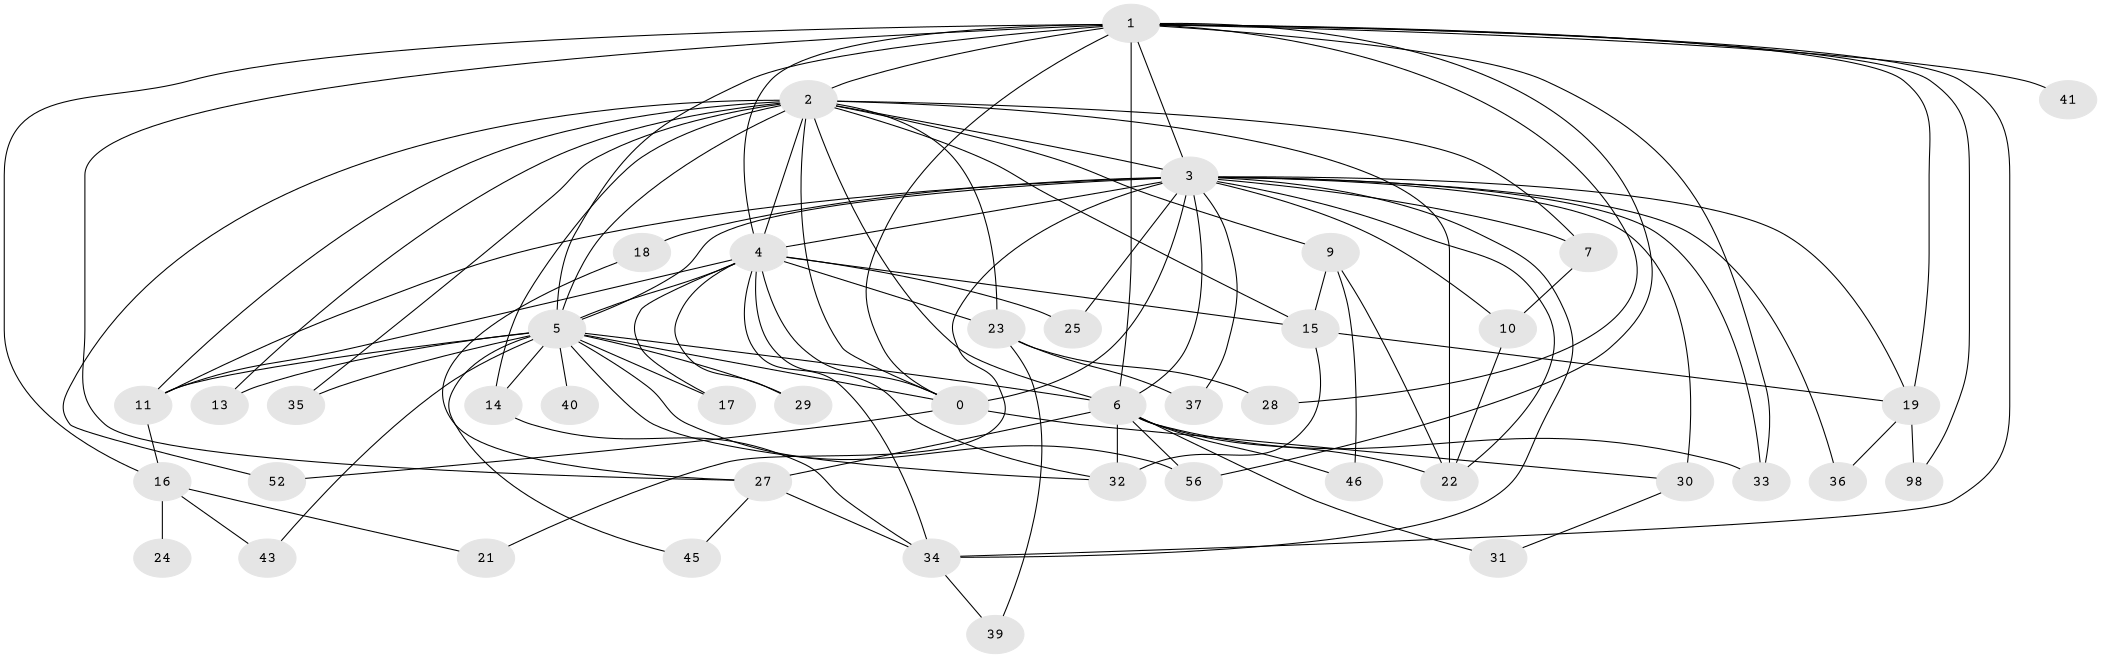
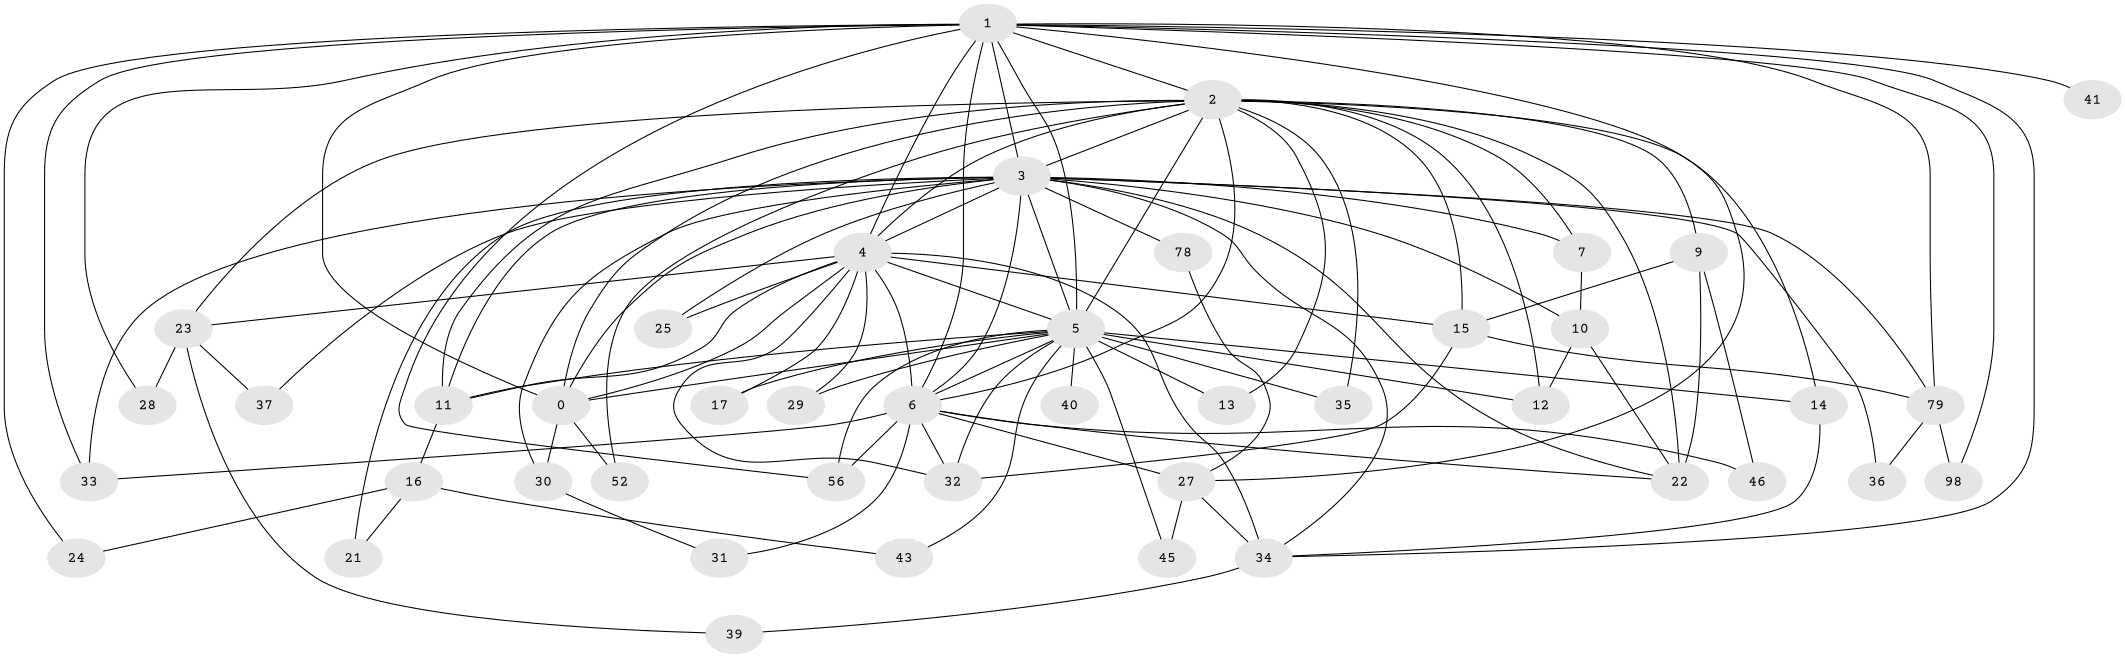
(350, 56) -> (188, 53)
(642, 253) -> (1183, 253)
none -> (902, 325)
none -> (1541, 405)
(1911, 405) -> (1935, 405)
